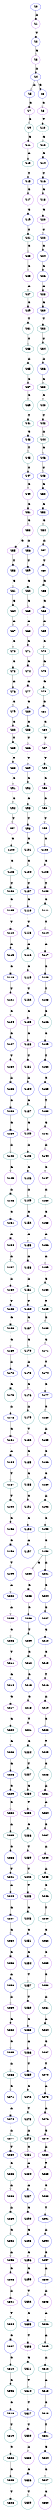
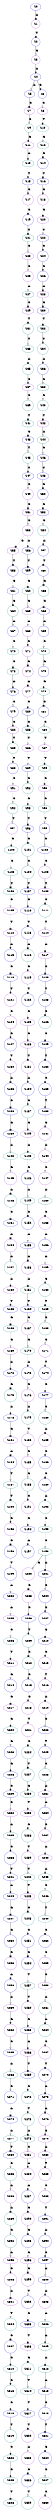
(10, 2391) -> (10, 2391)
